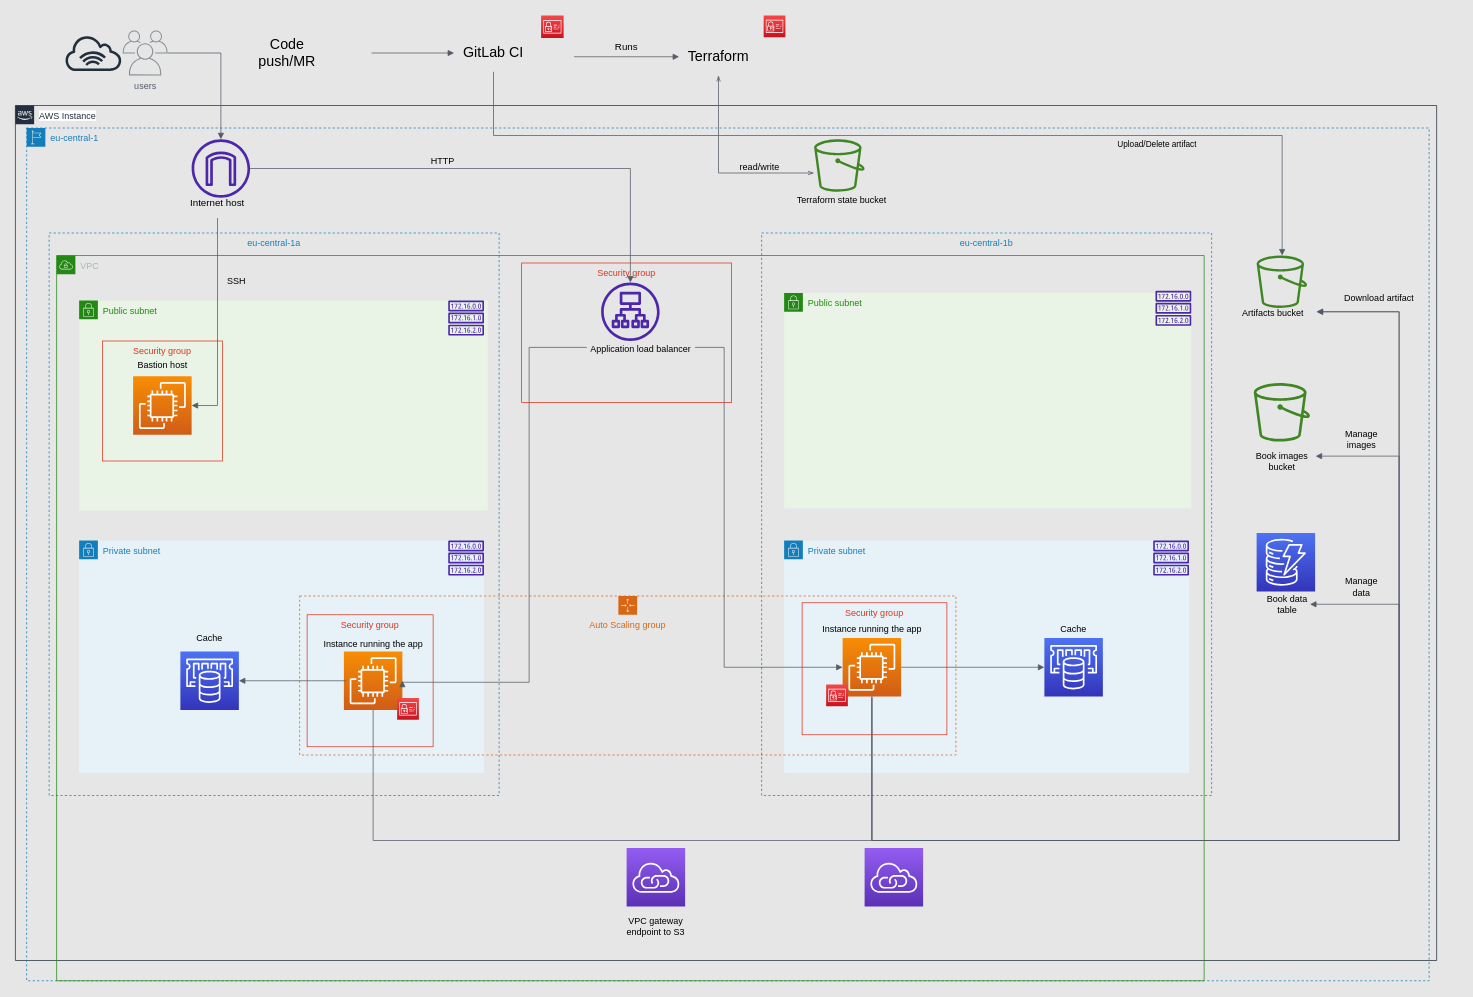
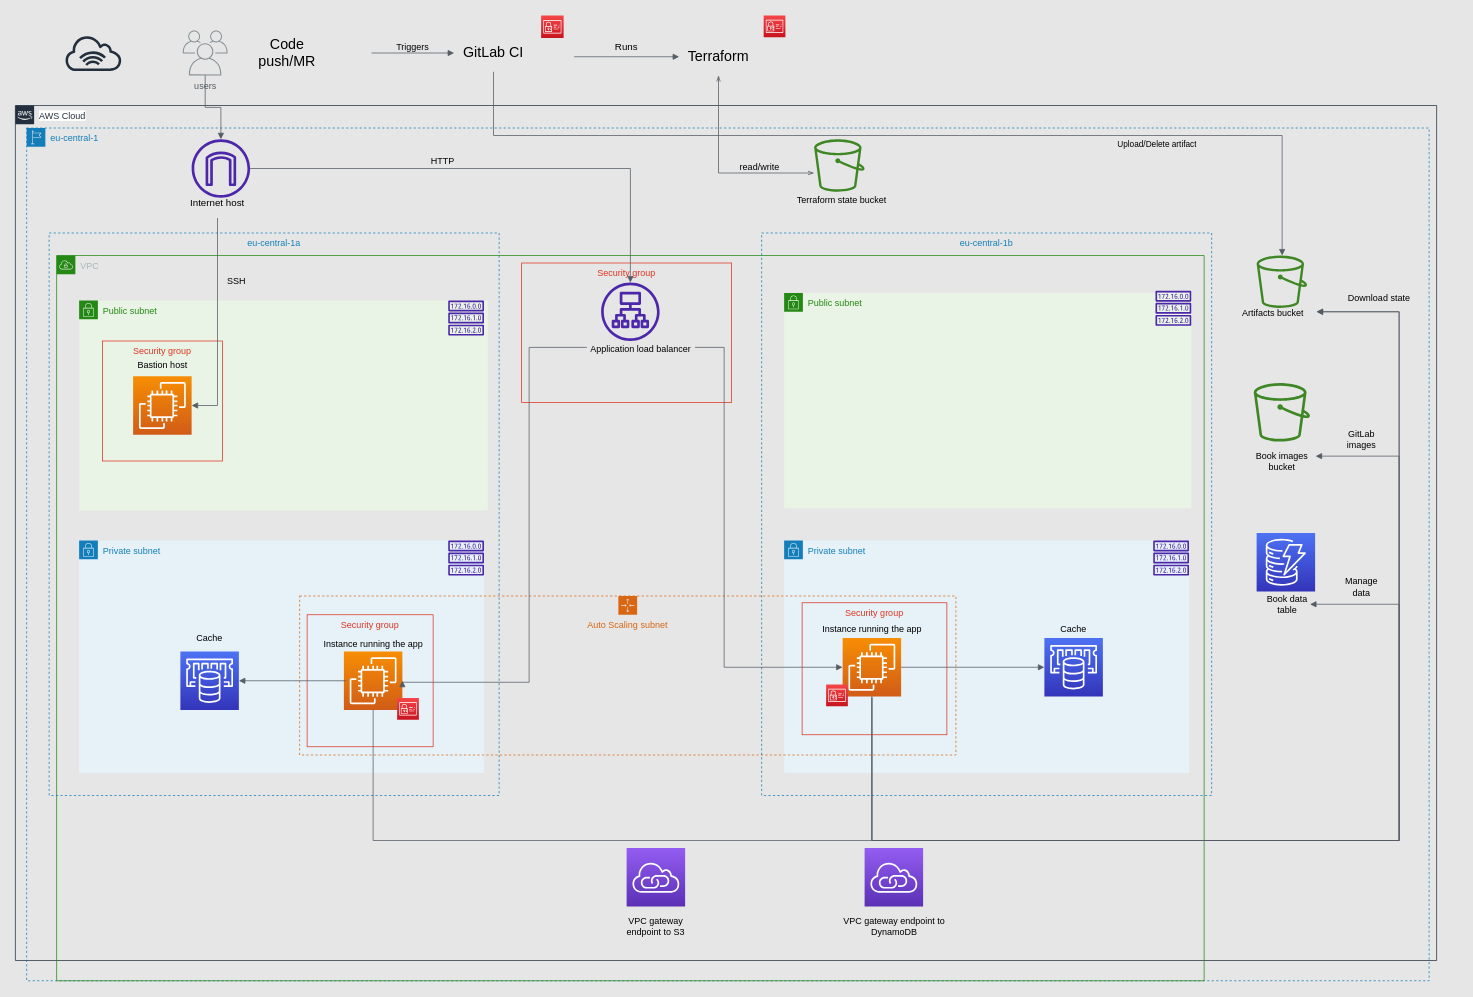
none -> (413, 45)
(145, 53) -> (205, 53)
(68, 116) -> (60, 116)
(1379, 297) -> (1379, 297)
(1362, 439) -> (1362, 439)
(628, 625) -> (628, 625)
none -> (894, 927)
